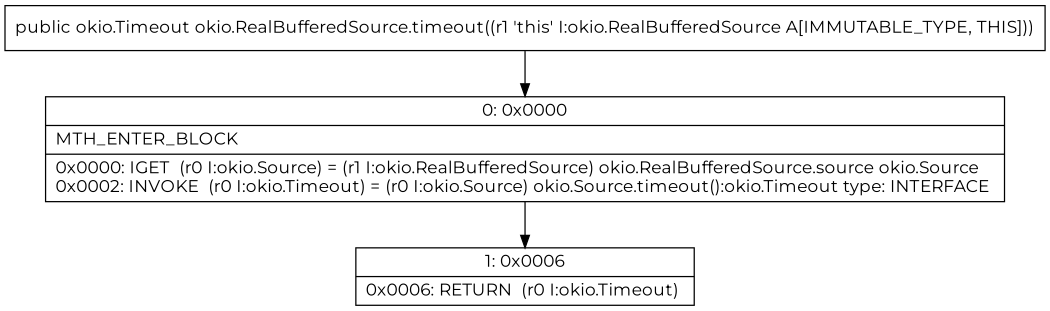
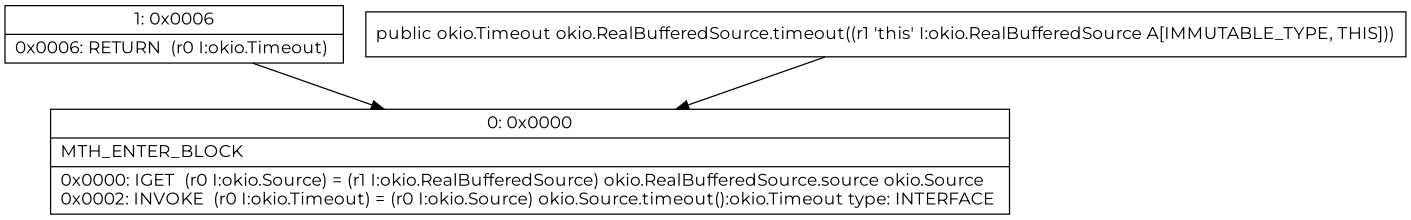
(525, 219) -> (312, 84)
